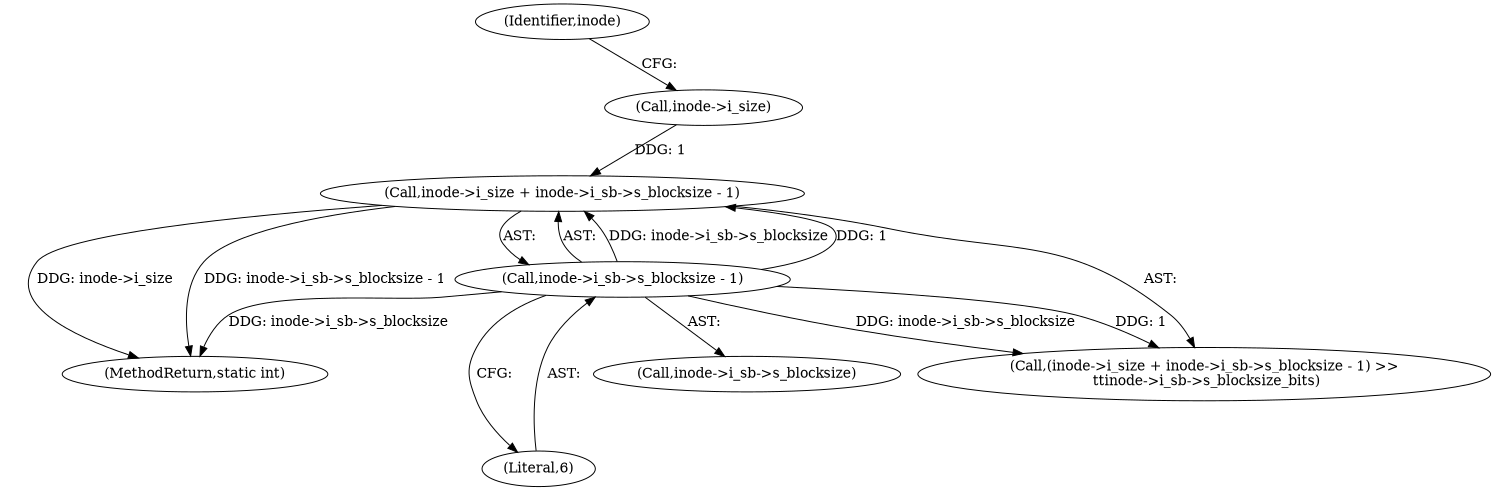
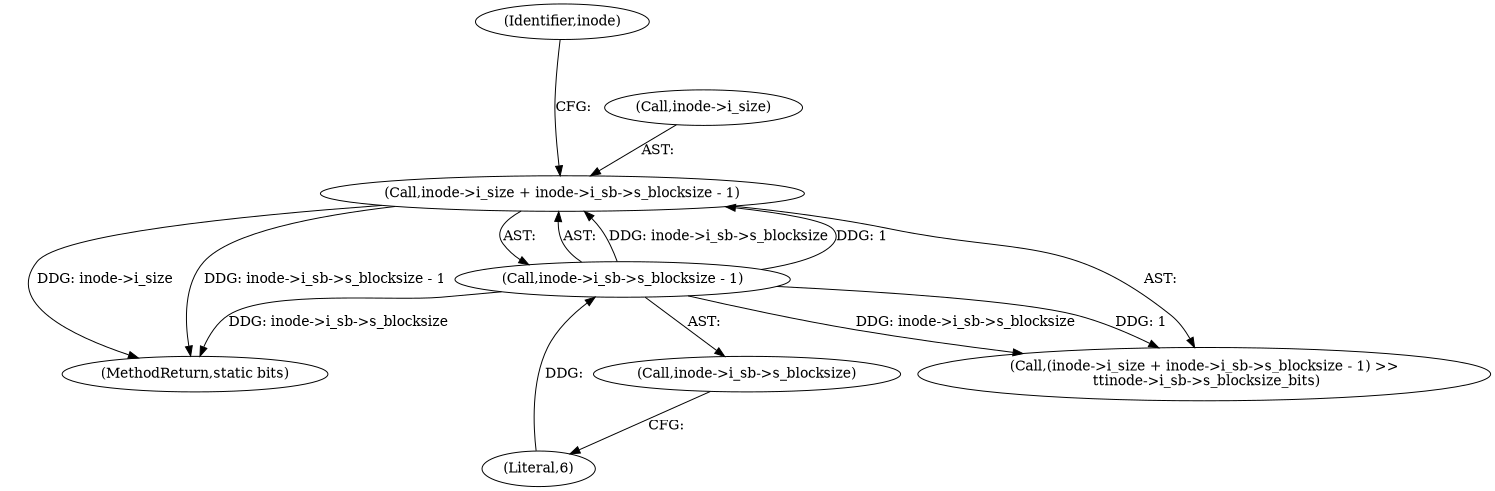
(628, 62) -> (555, 103)
(660, 151) -> (660, 151)
(472, 358) -> (645, 421)
(195, 374) -> (195, 374)
(566, 374) -> (566, 374)
